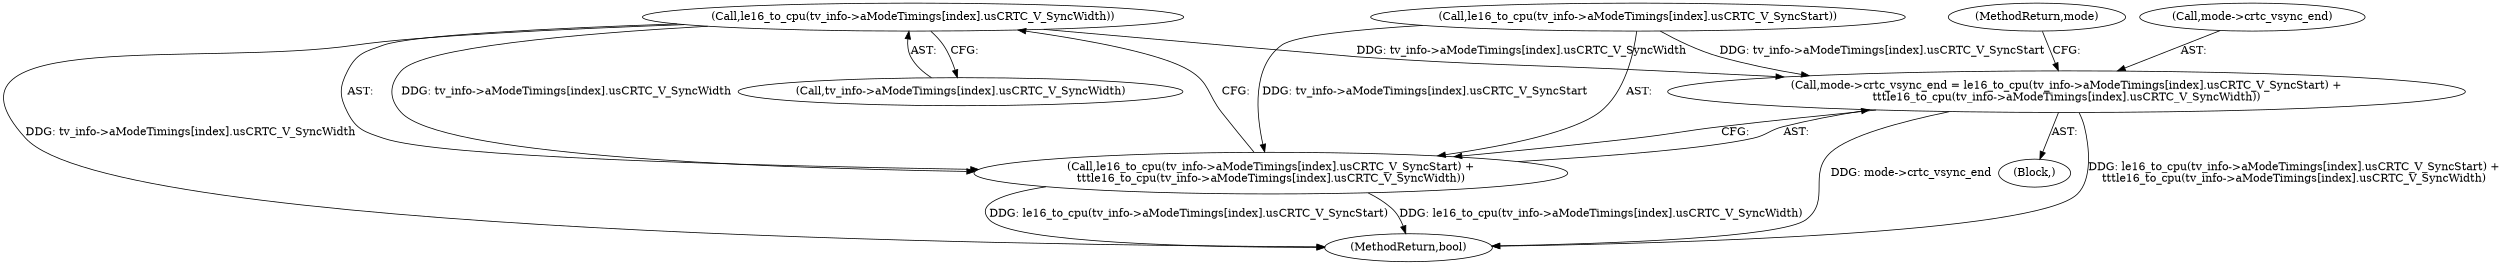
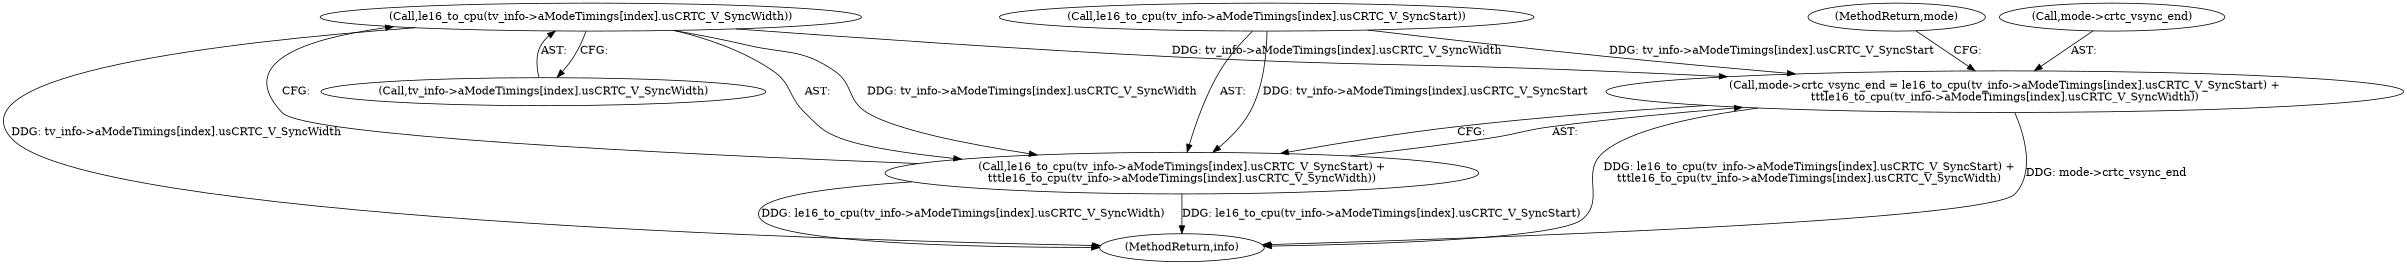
(2035, 173) -> none
(1408, 248) -> (1182, 248)
